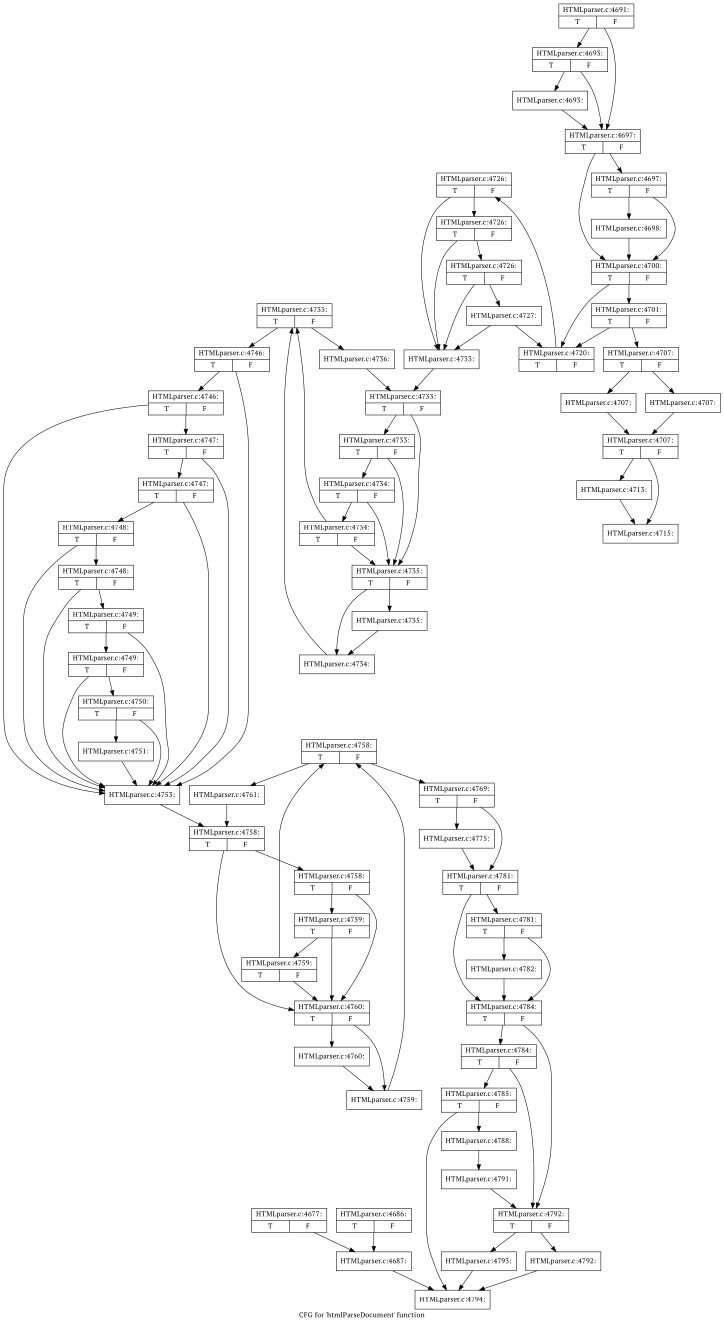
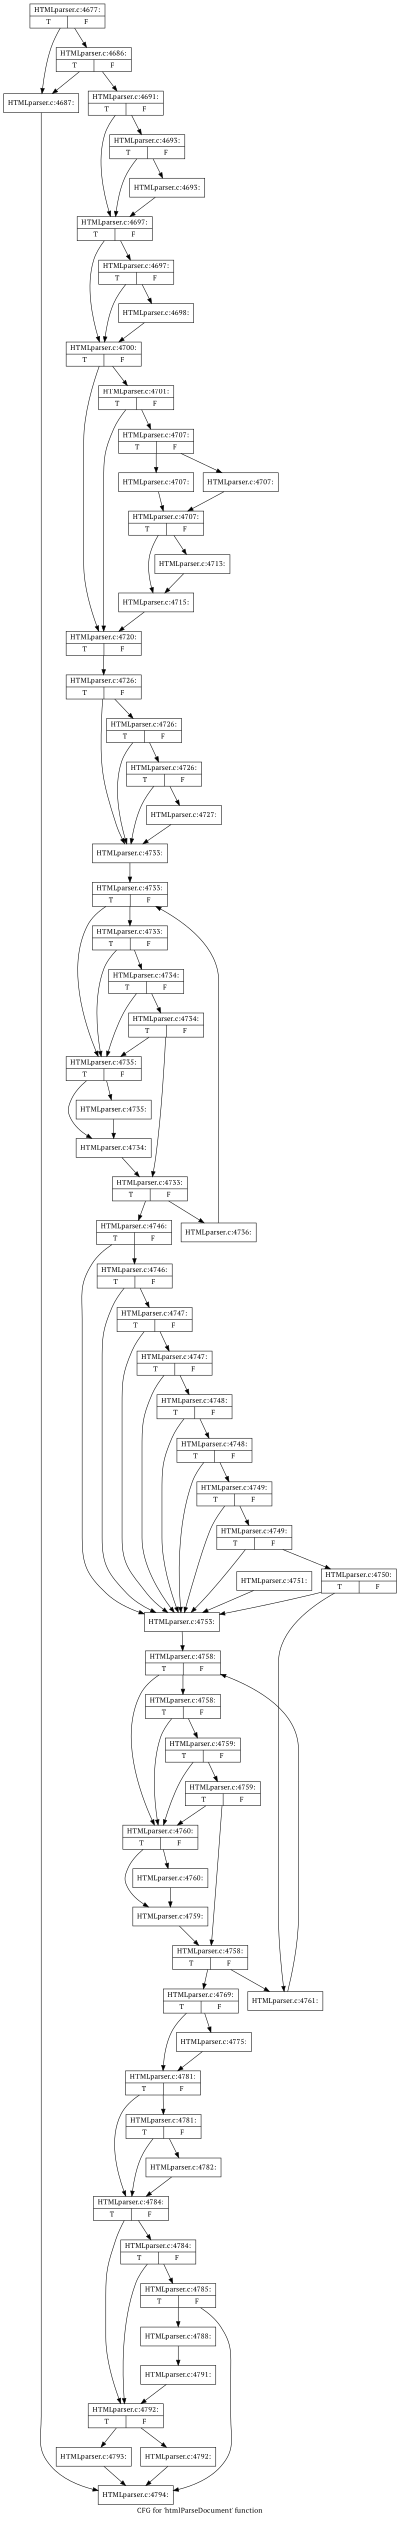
none -> (79, 36)
none -> (108, 79)
(527, 335) -> (134, 620)
(116, 728) -> (279, 1778)
